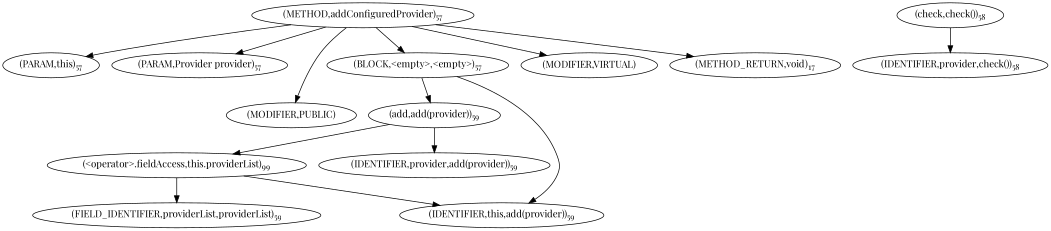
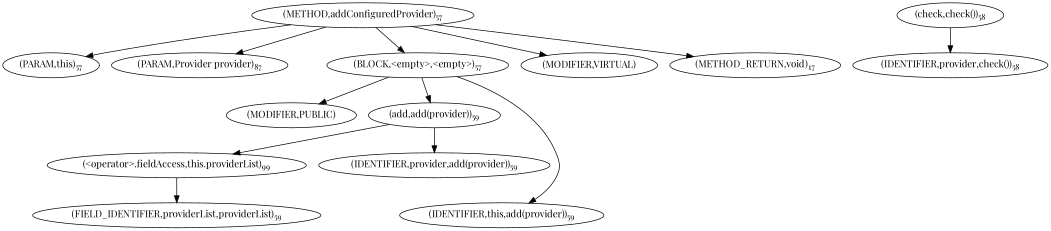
(317, 58) -> (357, 89)
(258, 64) -> (258, 64)
(338, 190) -> none
